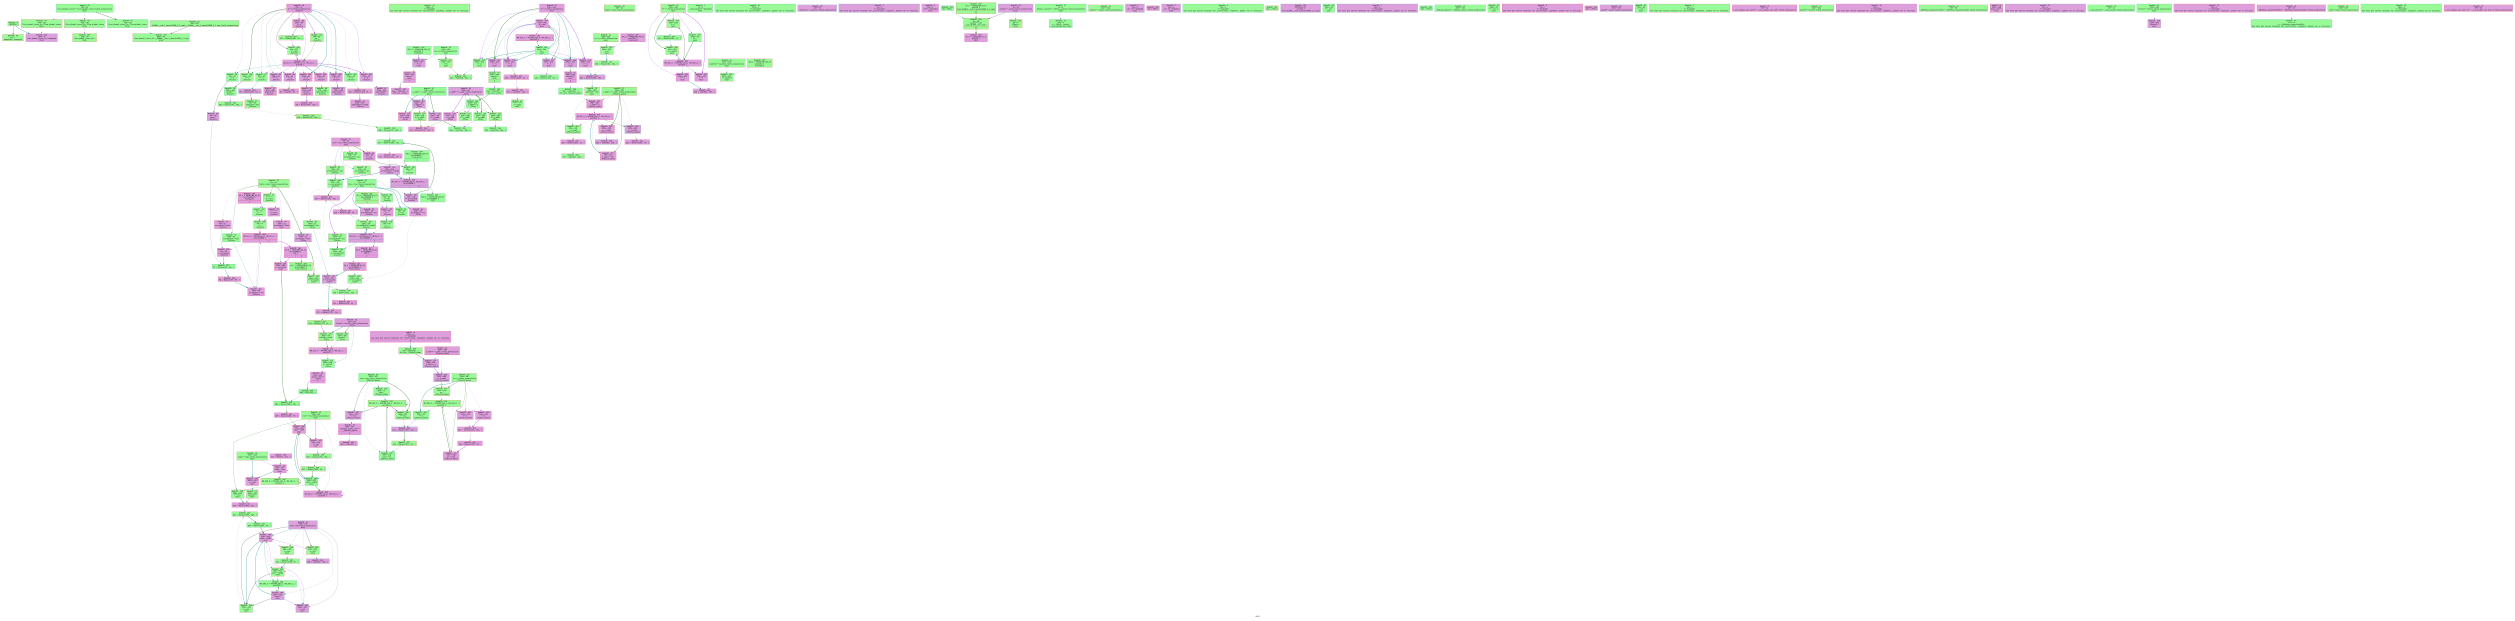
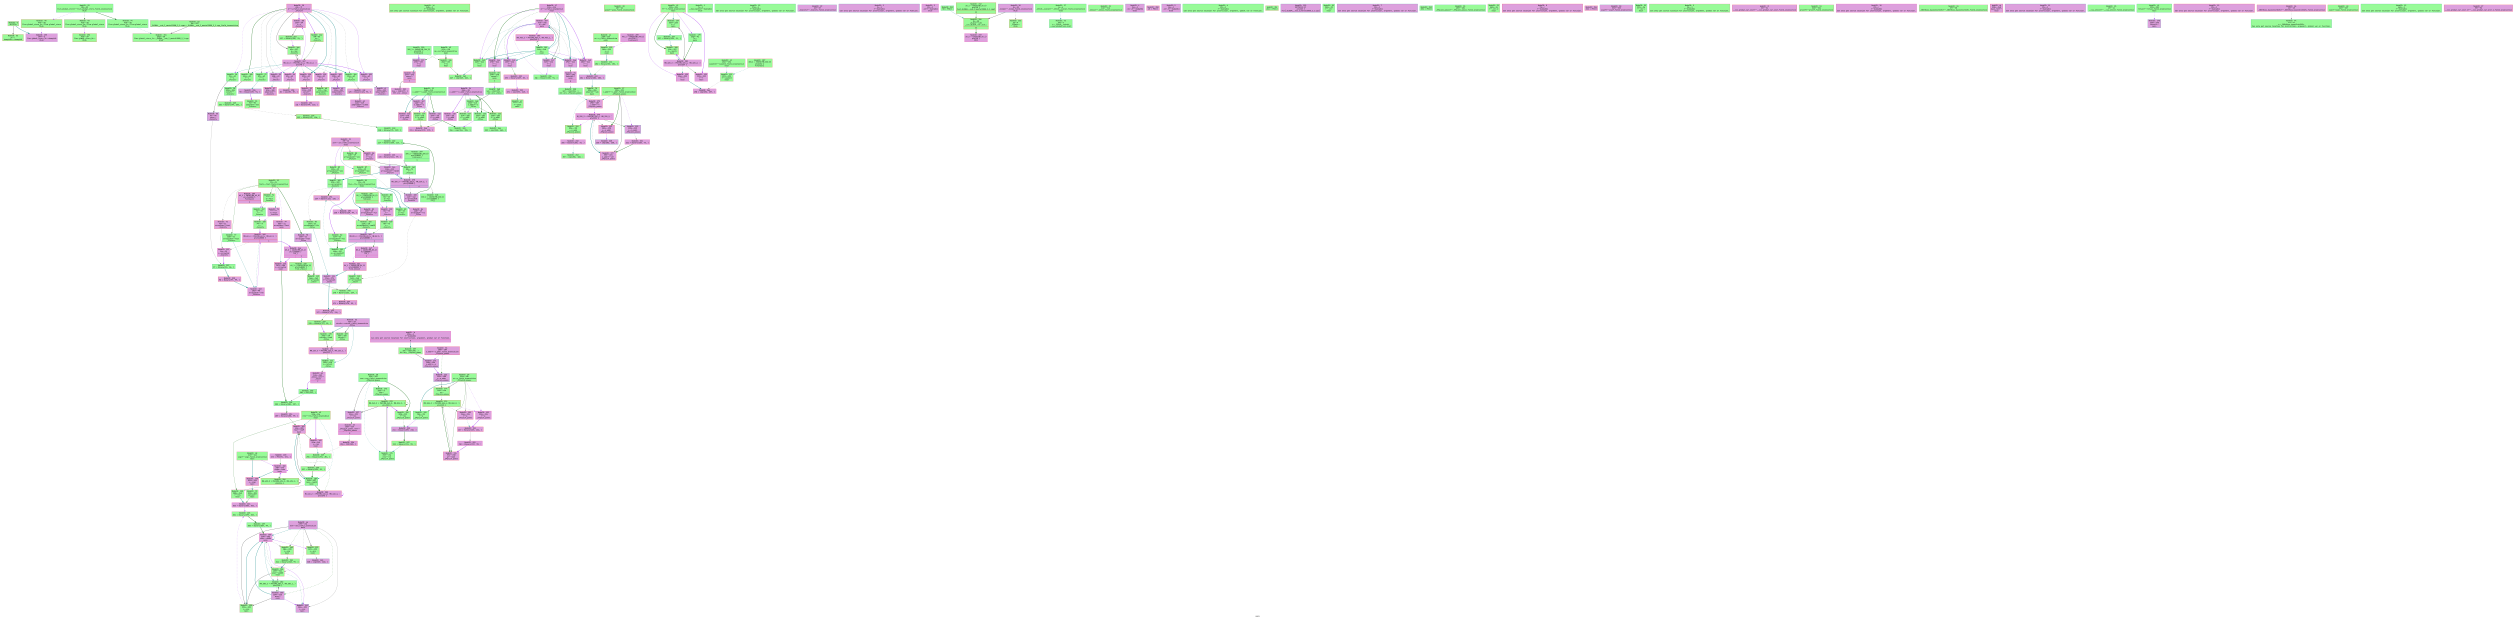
none -> (625, 148)
